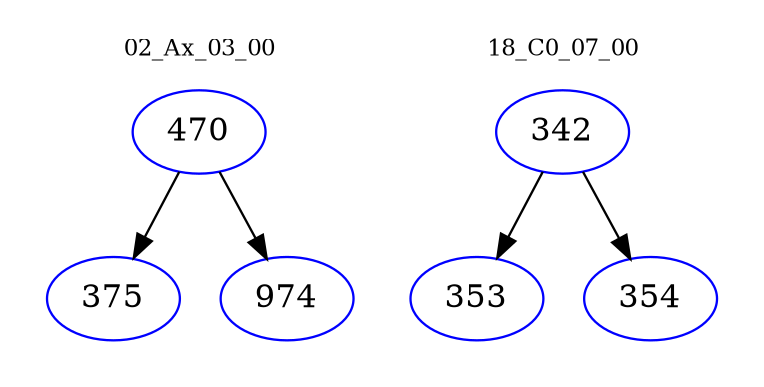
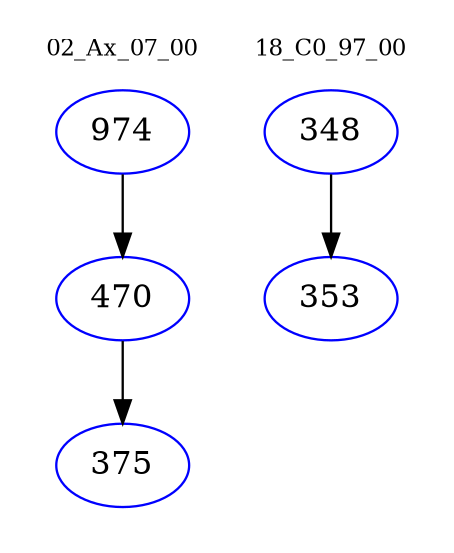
(200, 50) -> (123, 50)
(564, 50) -> (331, 50)
(563, 132) -> (331, 132)
(237, 205) -> (123, 204)
(651, 299) -> none
